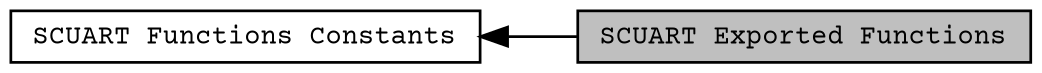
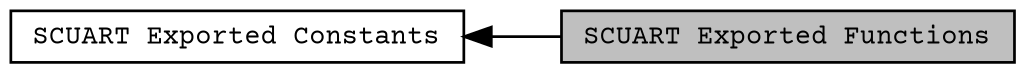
(245, 37) -> (237, 37)
